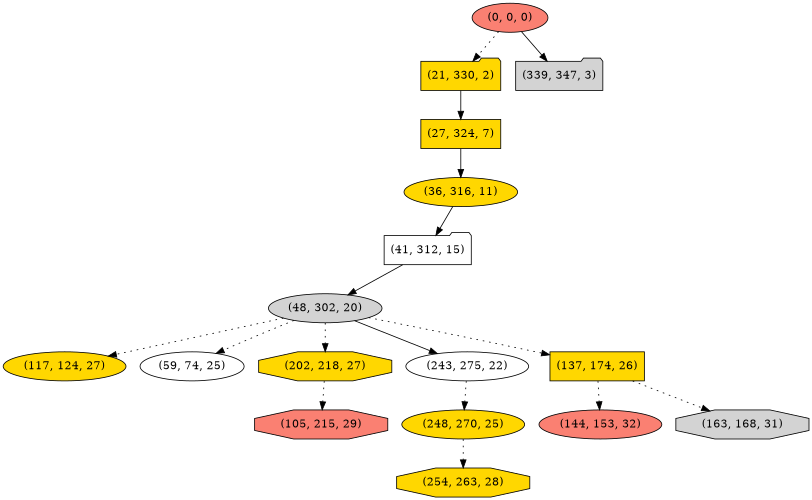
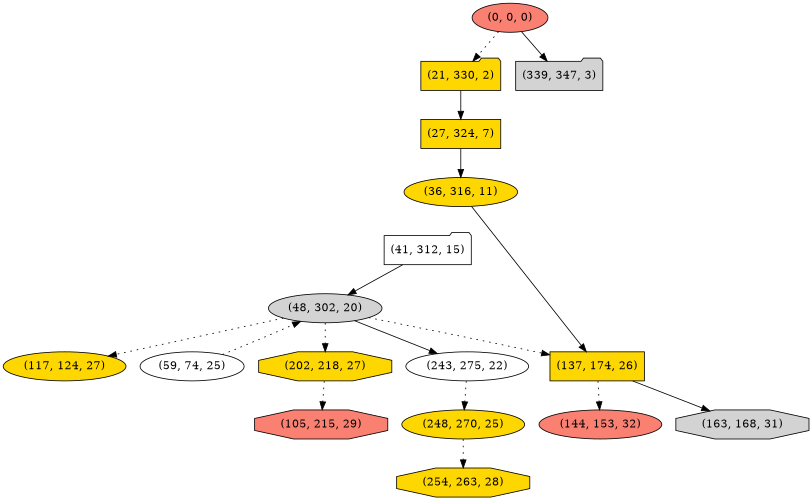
(446, 217) -> (526, 276)
(259, 335) -> (258, 340)
(667, 394) -> (667, 394)
